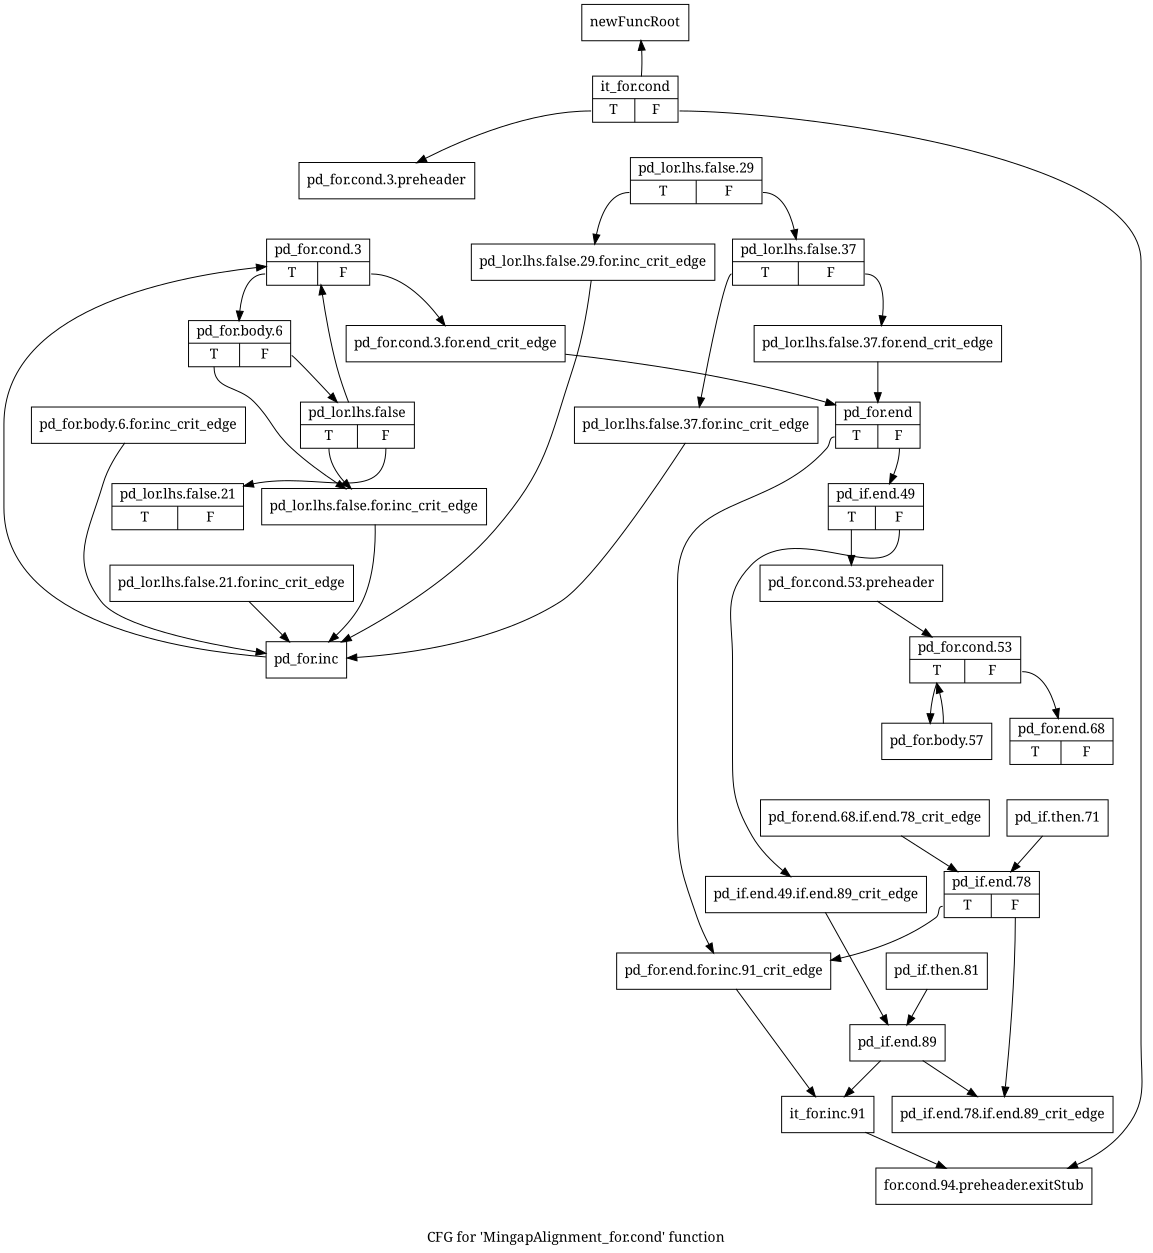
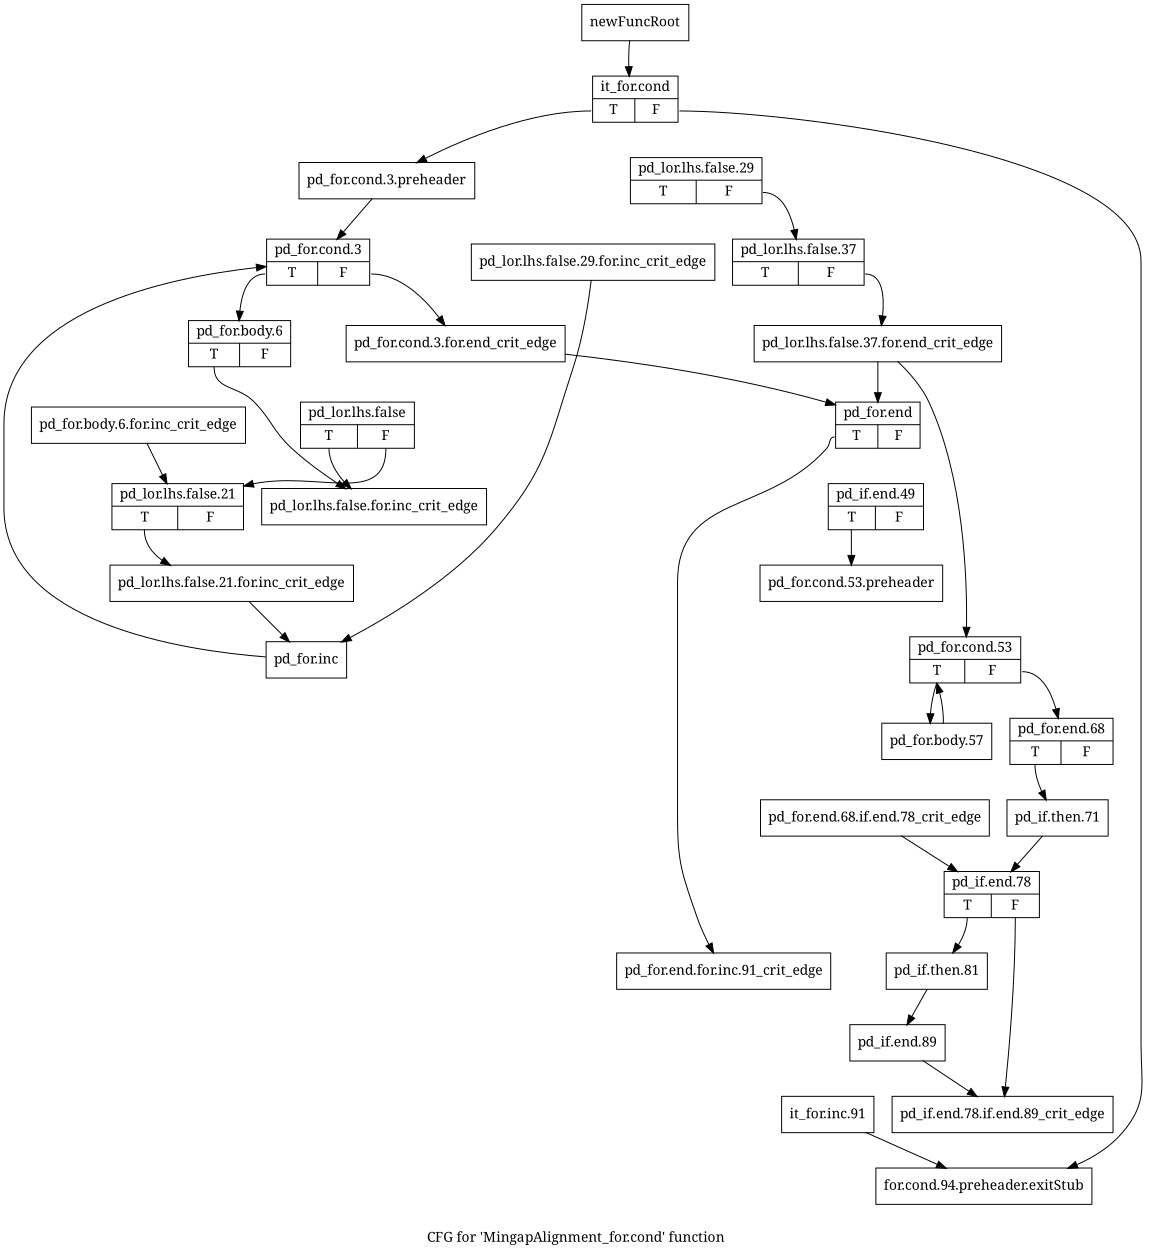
(642, 63) -> (629, 54)
(606, 207) -> none
(333, 349) -> (358, 215)
(311, 375) -> none
(696, 425) -> none
(898, 462) -> none
none -> (149, 547)
(369, 585) -> none
(100, 599) -> (155, 459)
(900, 616) -> (955, 487)
none -> (1037, 778)
(816, 895) -> none
(897, 940) -> (965, 932)
(773, 1039) -> none
(866, 1075) -> none
